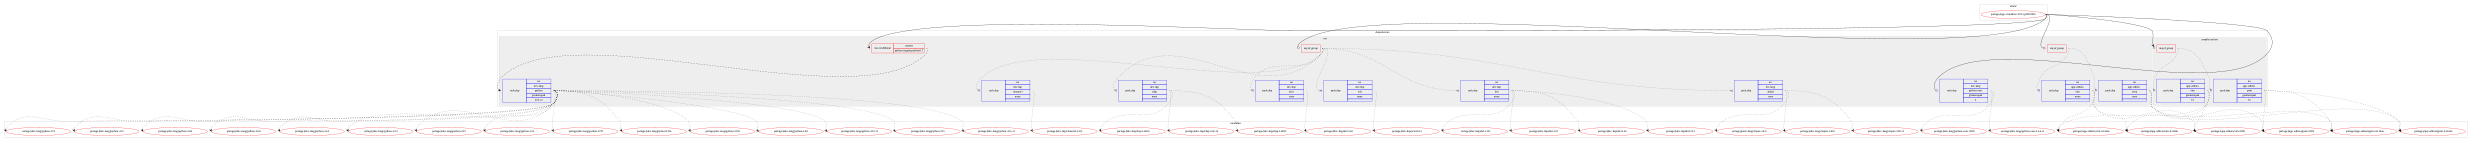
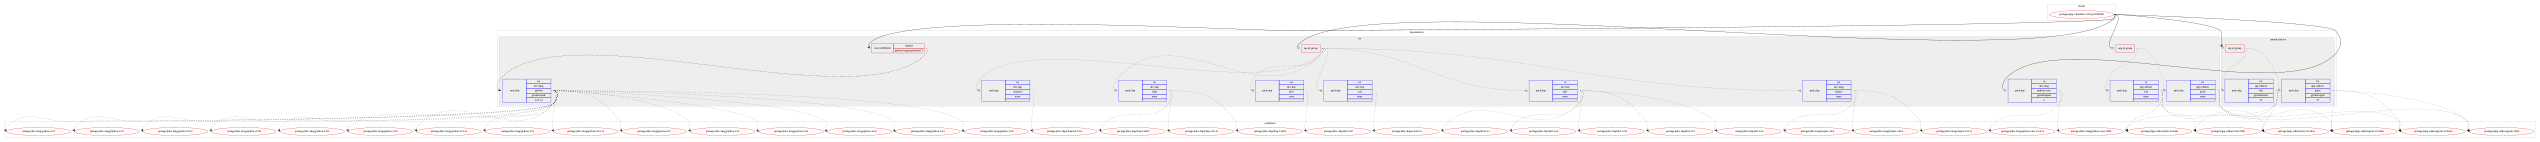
(381, 131) -> (996, 131)
none -> (1544, 131)
(1749, 131) -> (1818, 131)
(1886, 131) -> (1954, 131)
